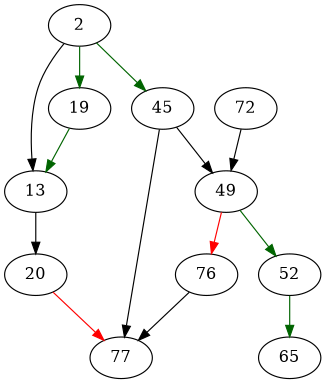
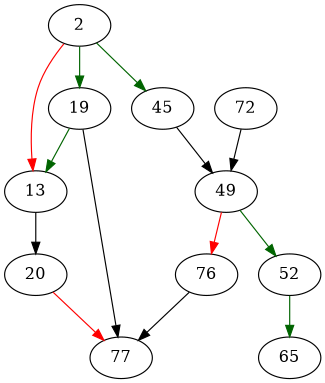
(35, 98) -> (35, 98)
(143, 227) -> (99, 227)
